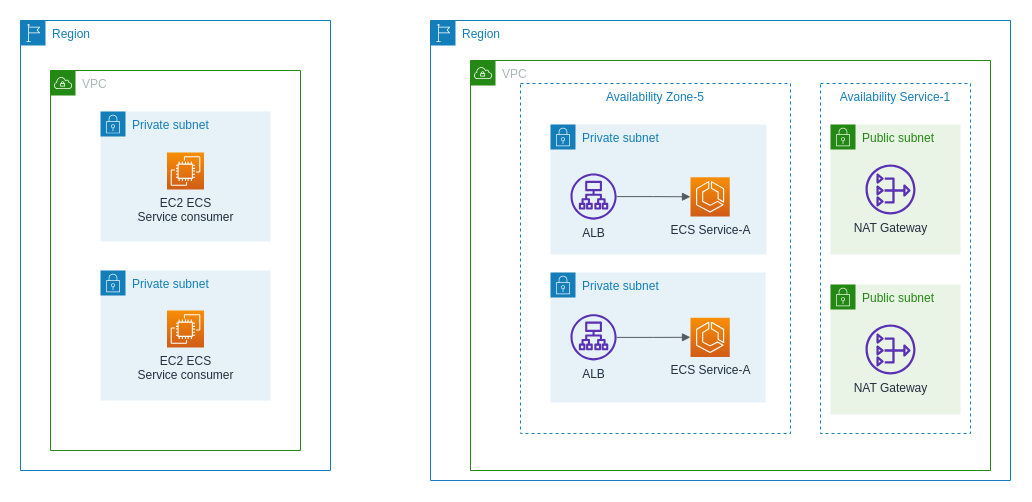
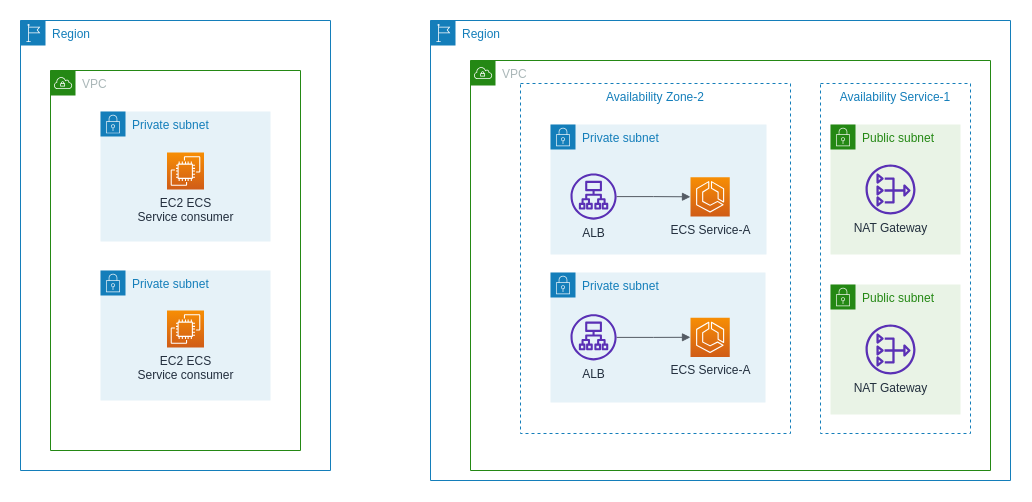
(655, 97) -> (655, 97)
